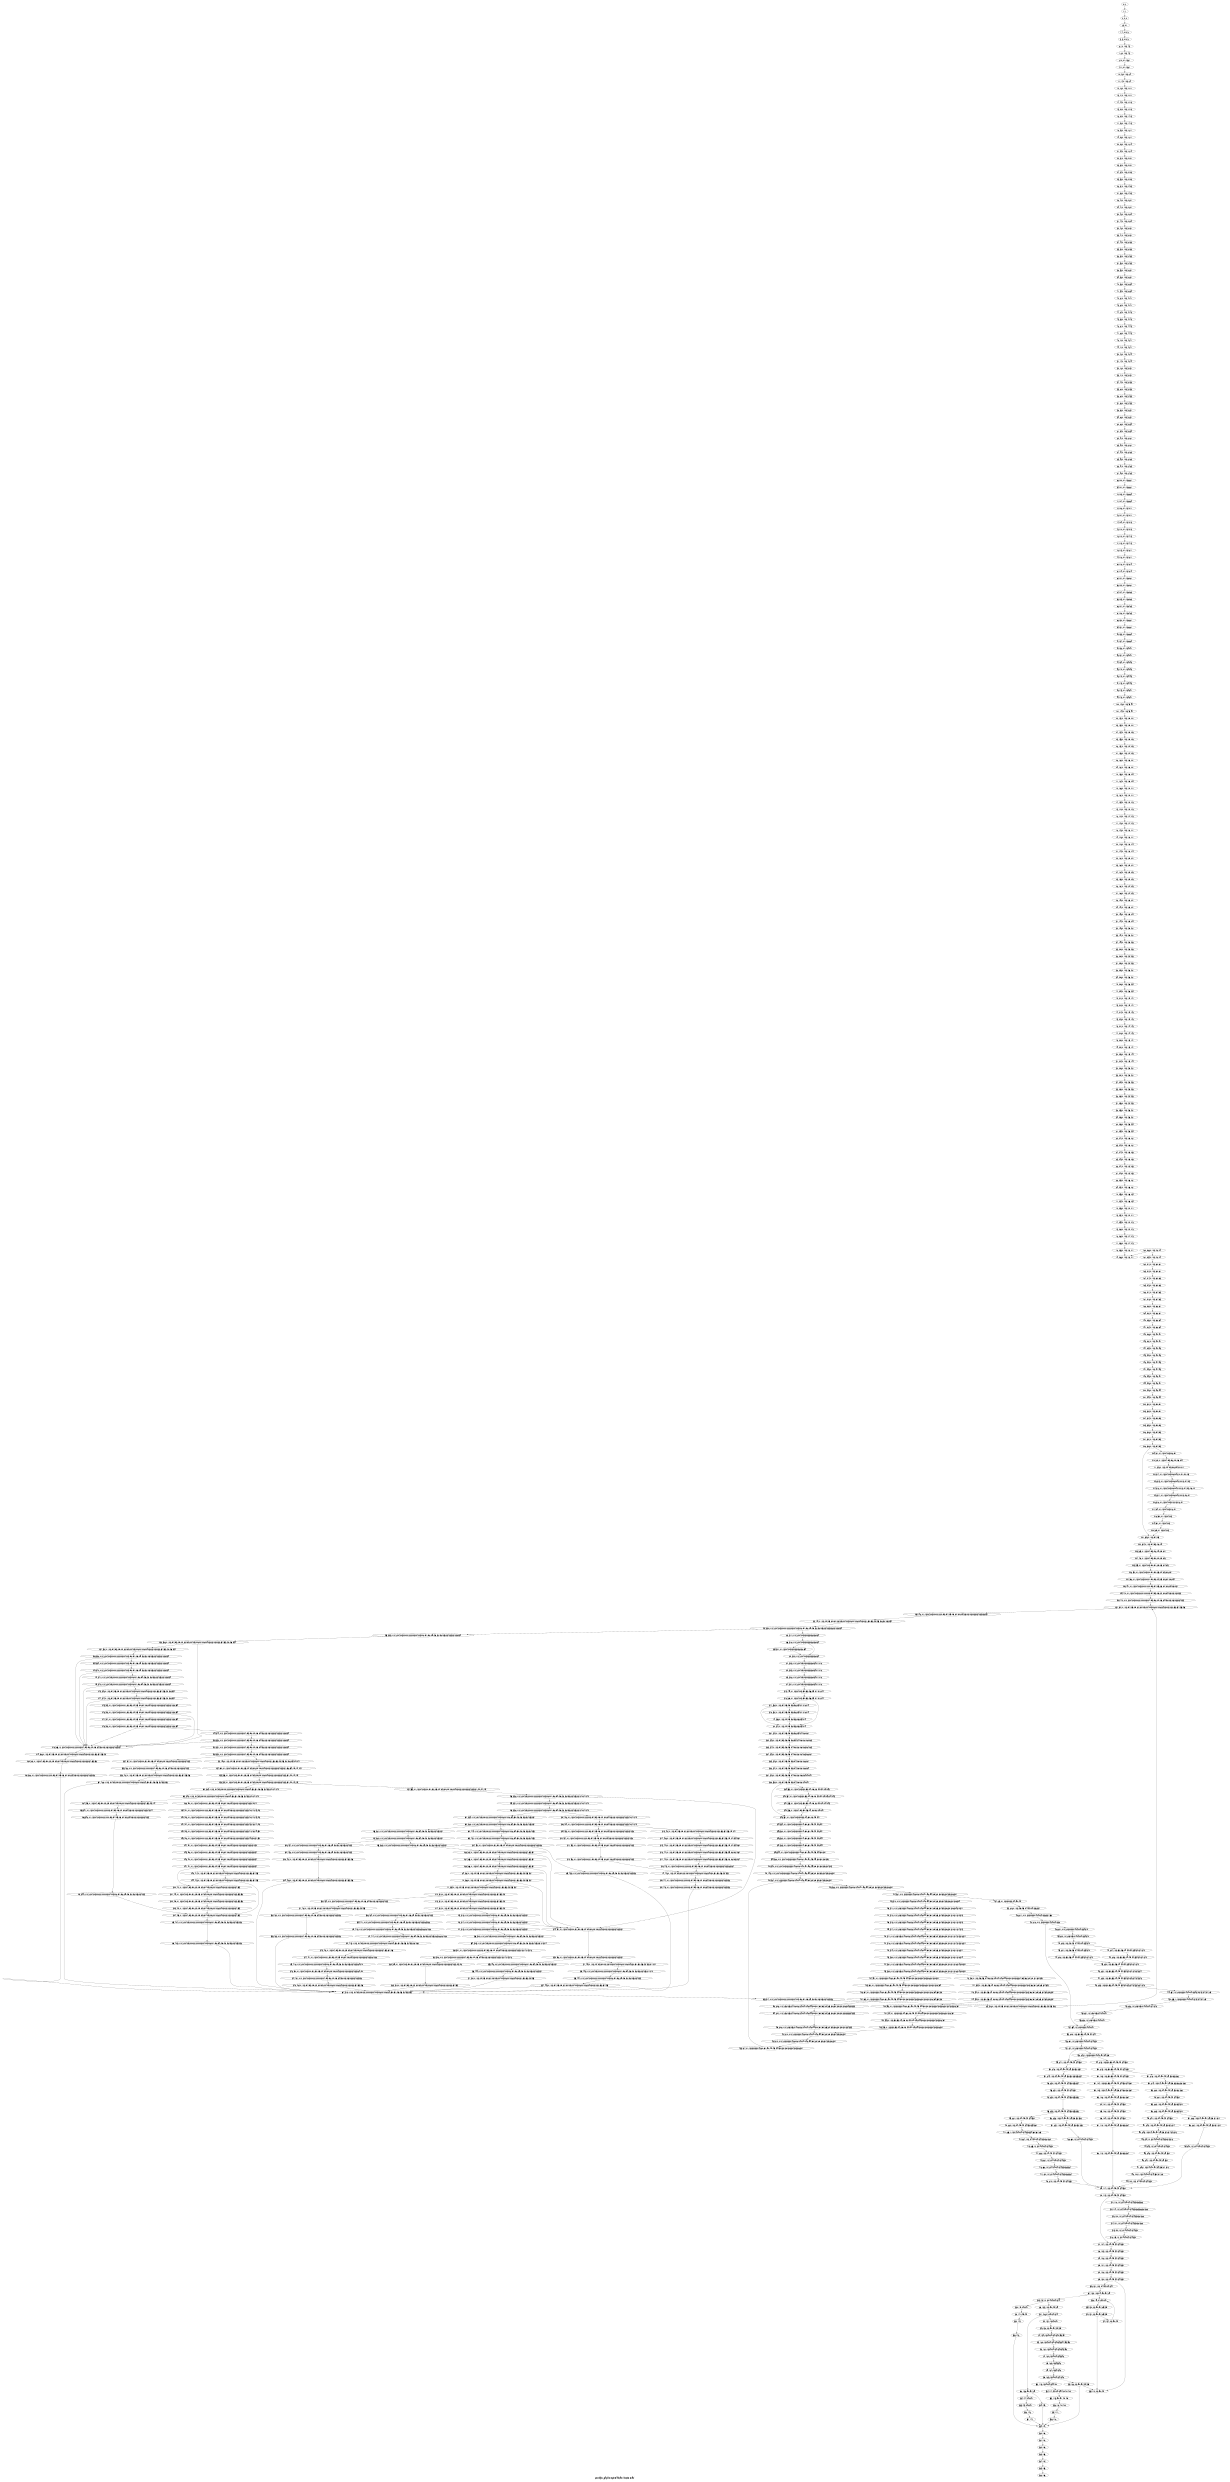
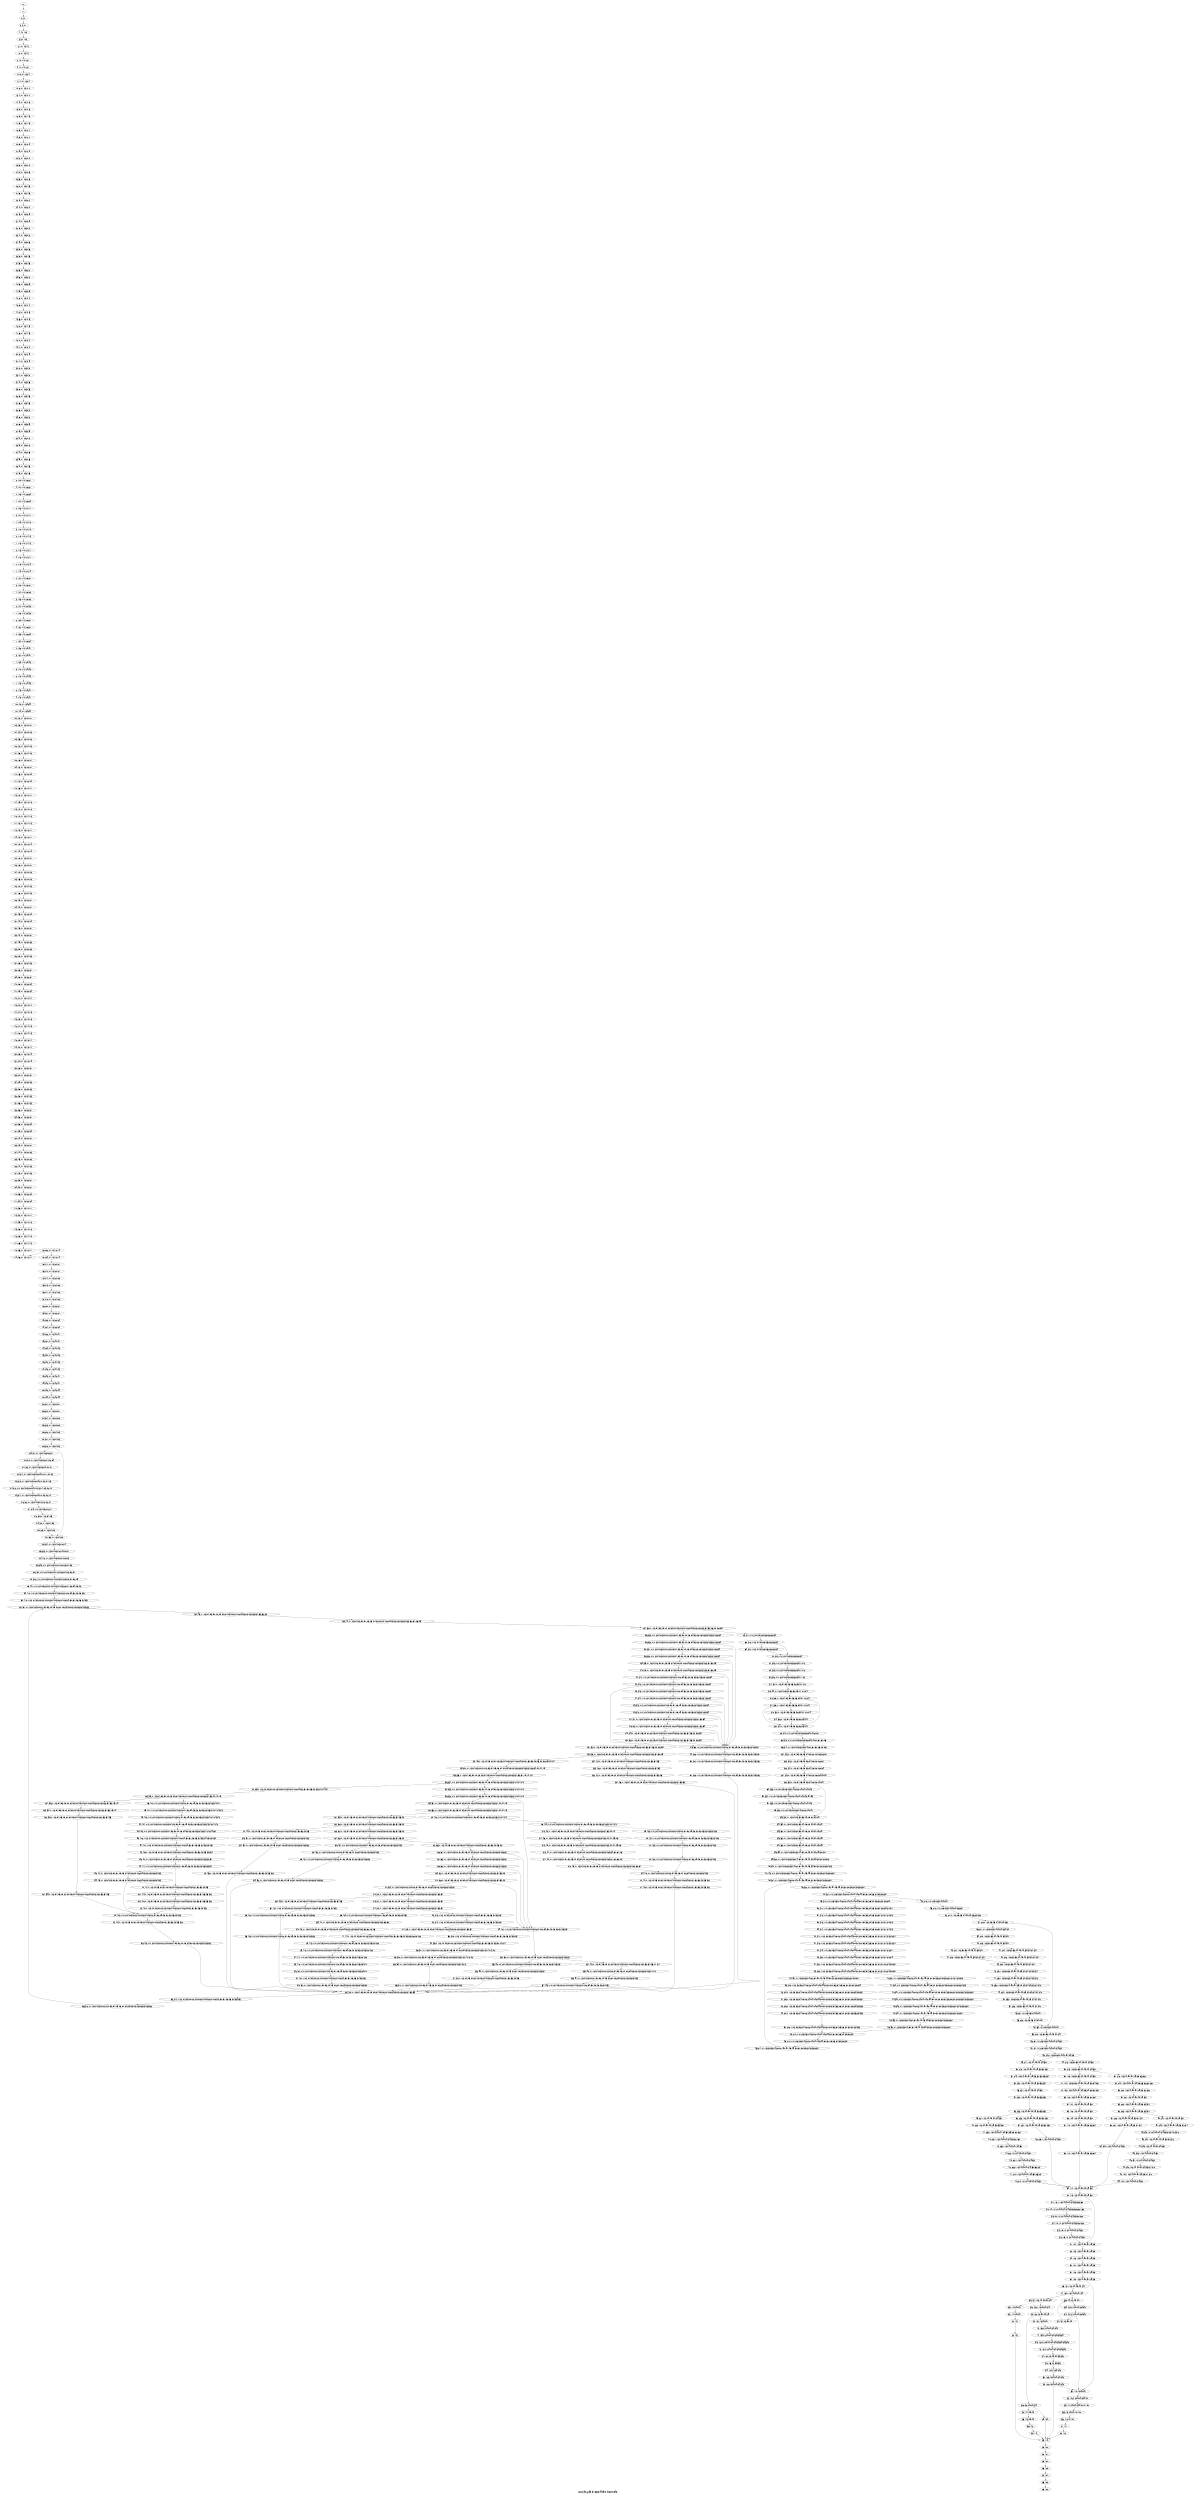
(1051, 2380) -> (1078, 2394)
